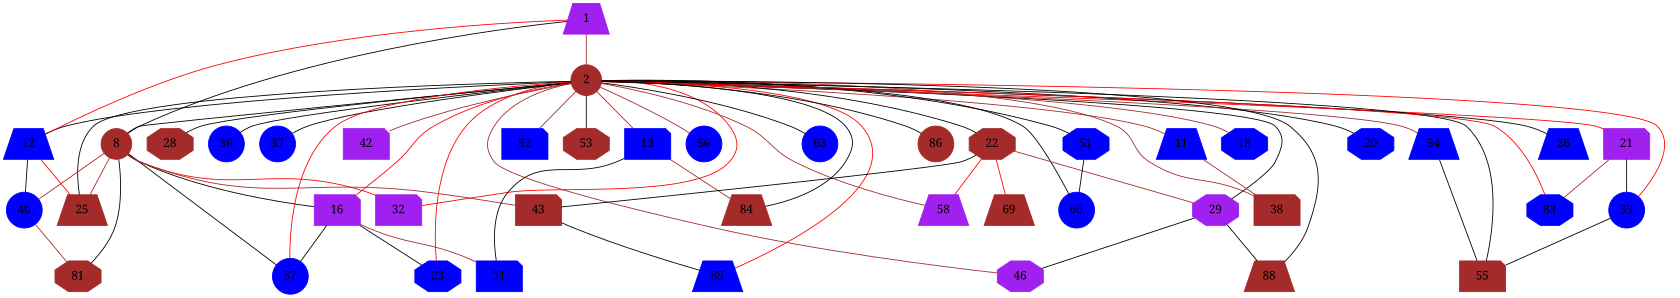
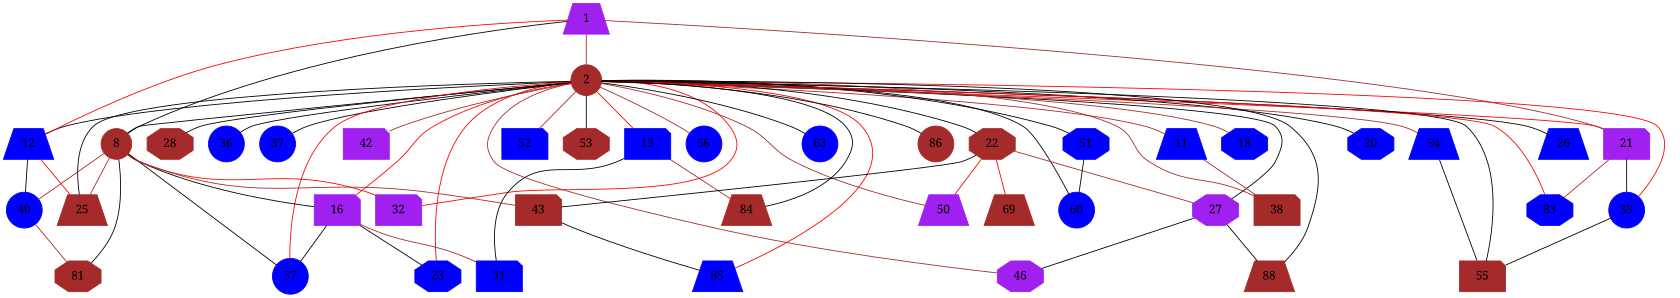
none -> (1107, 56)
(944, 210) -> (944, 210)
(1216, 210) -> (1216, 210)
